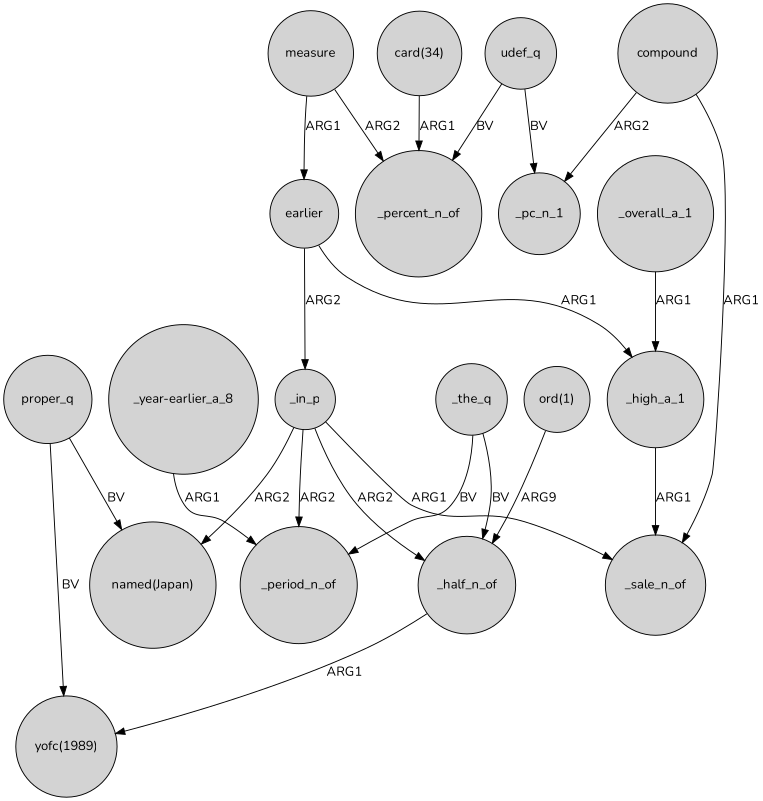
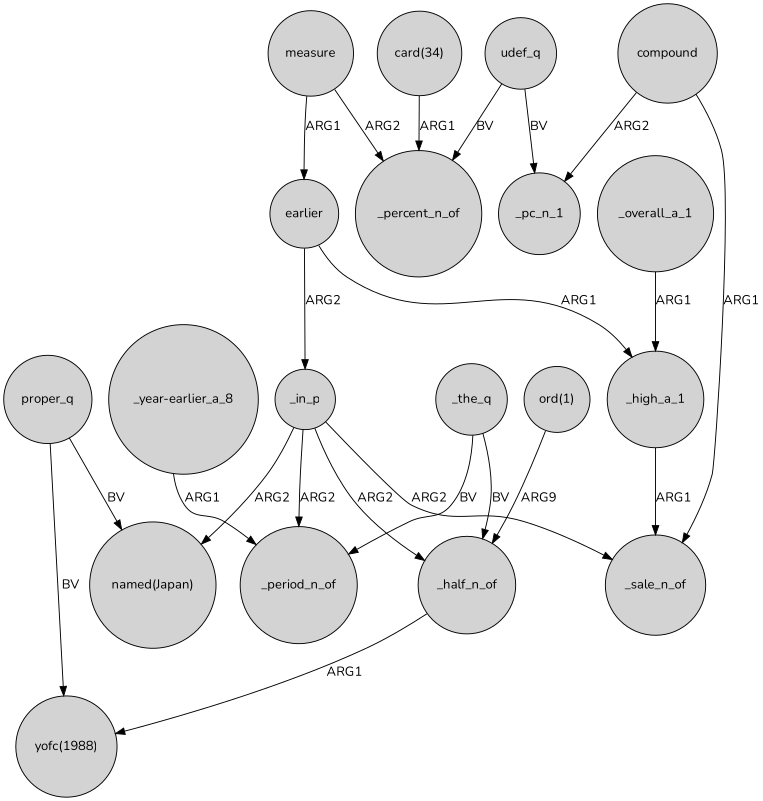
(429, 498) -> (429, 498)
(66, 747) -> (66, 747)
